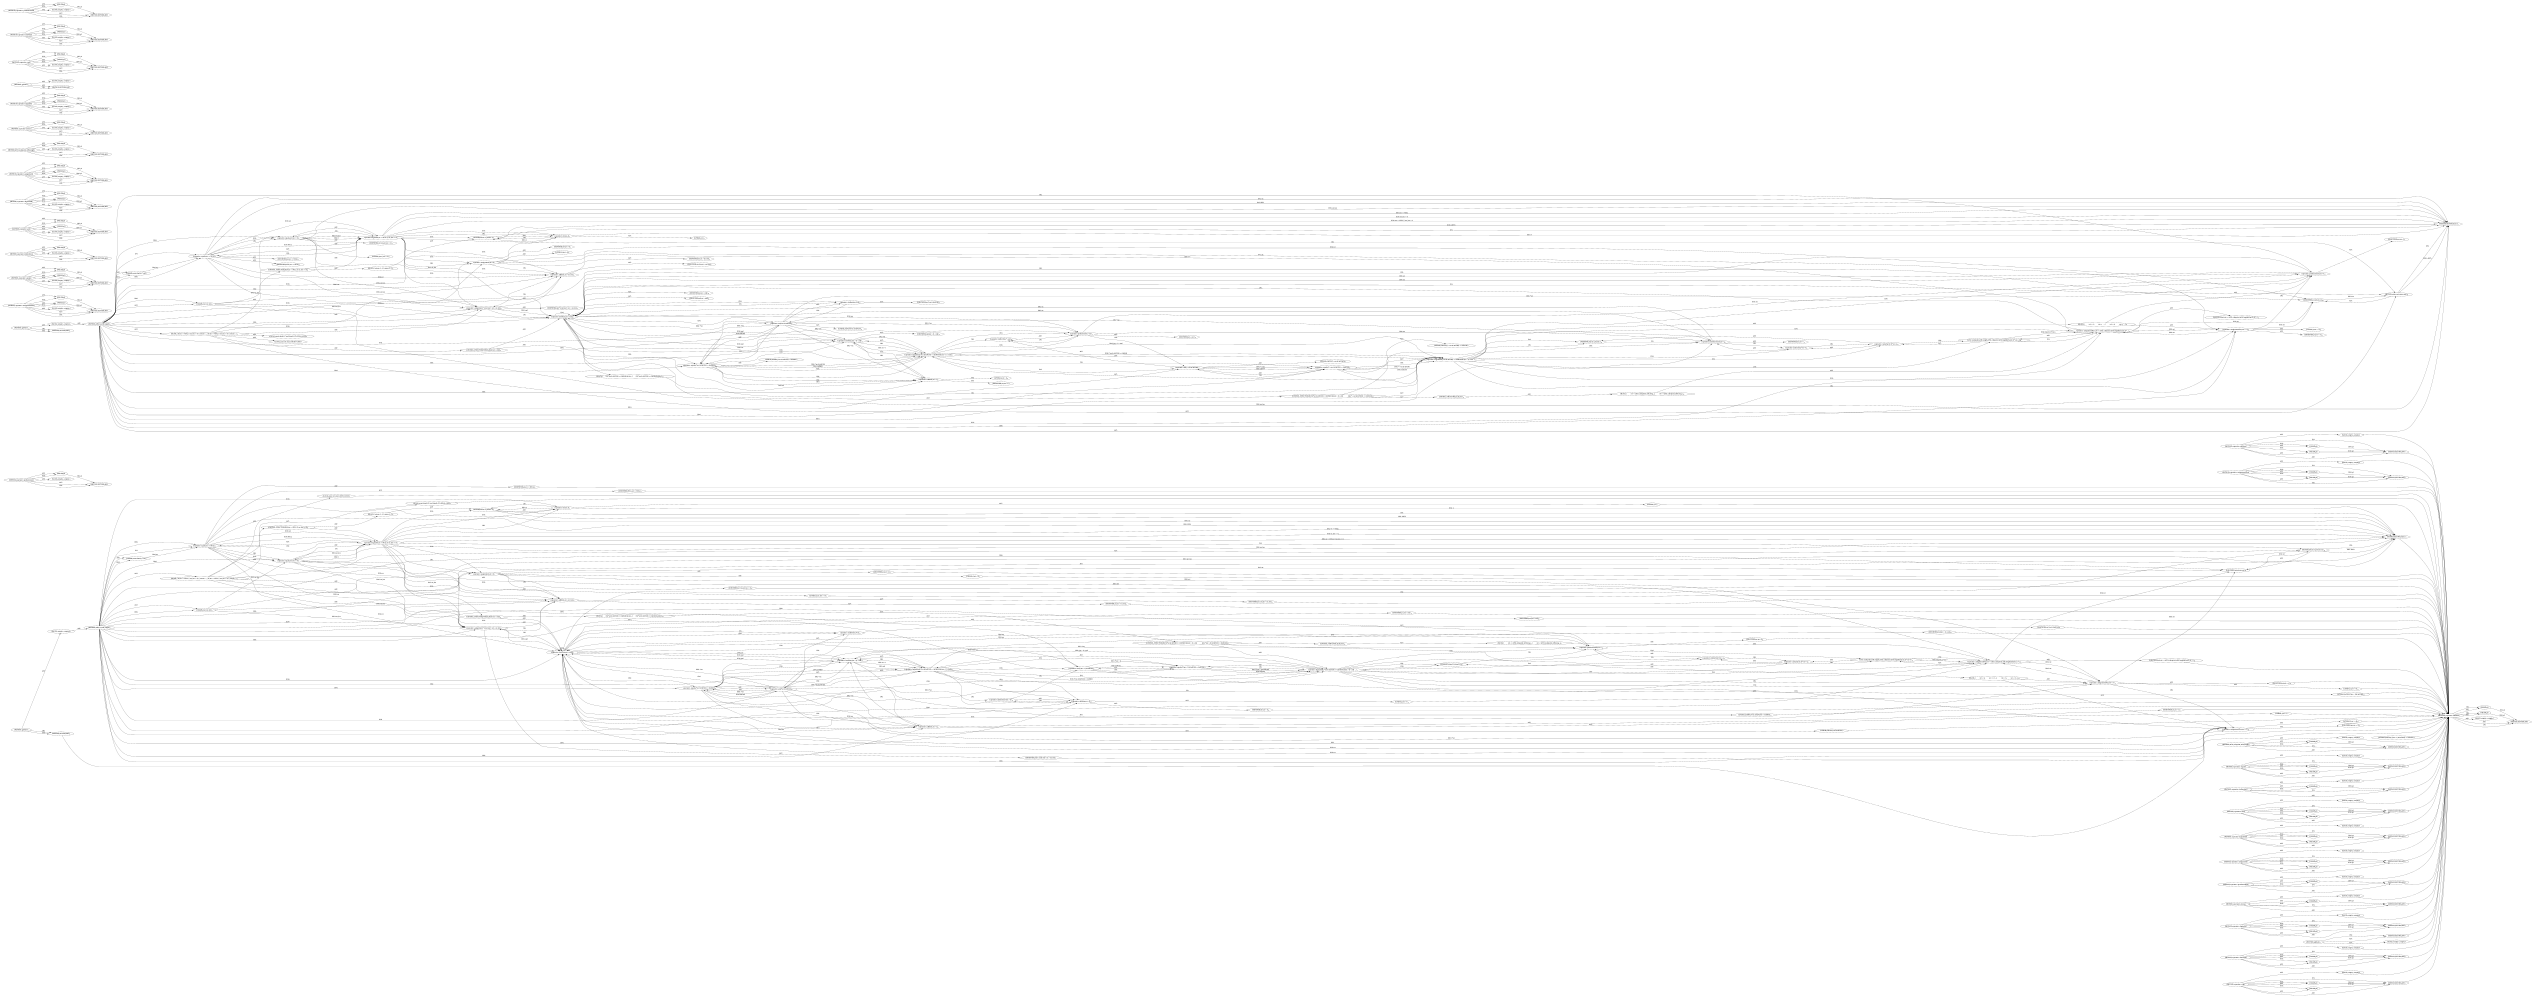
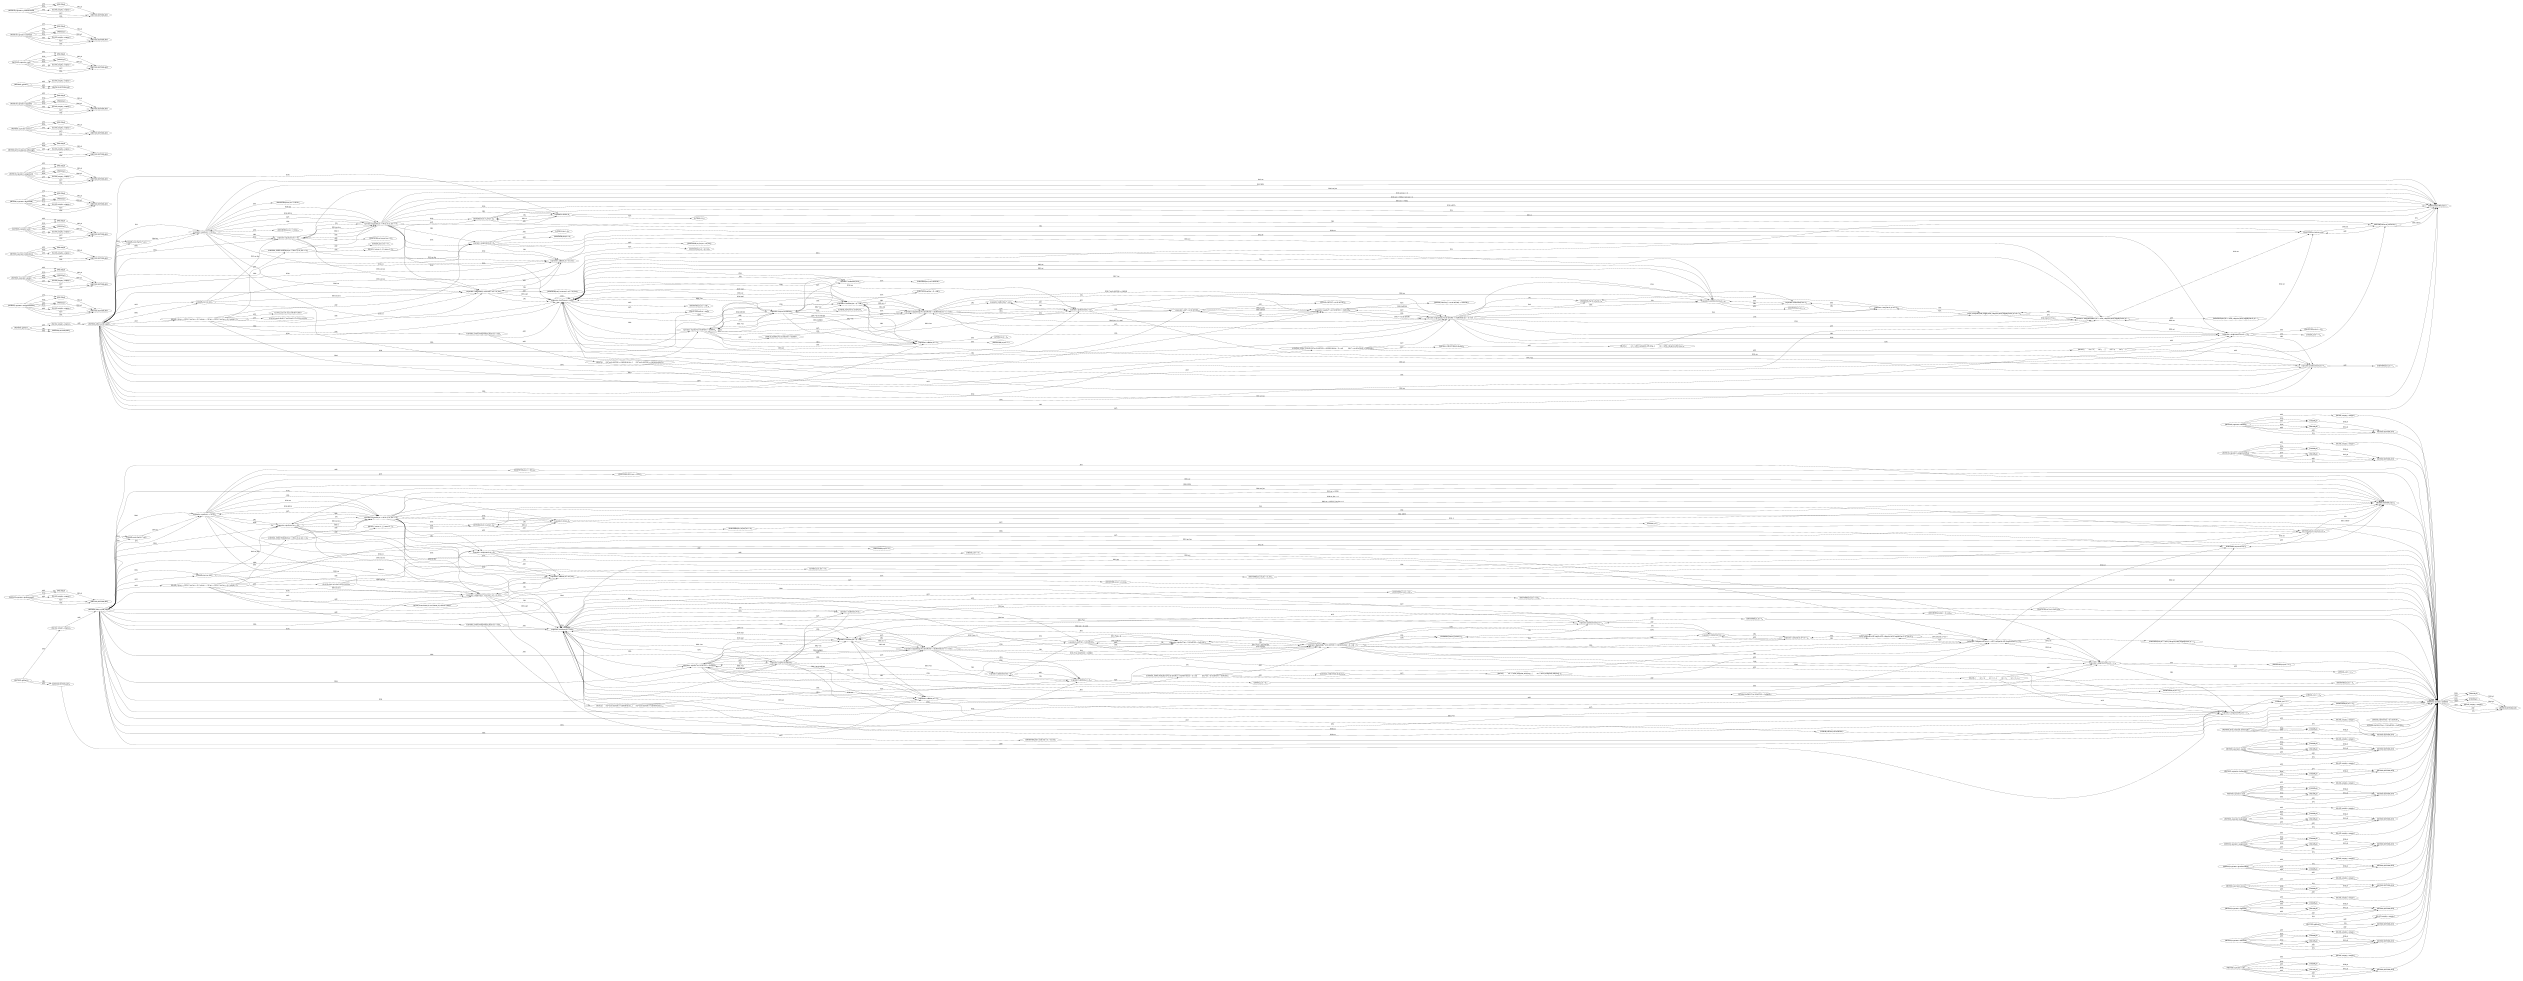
(1187, 337) -> none
(1711, 692) -> (1695, 668)
